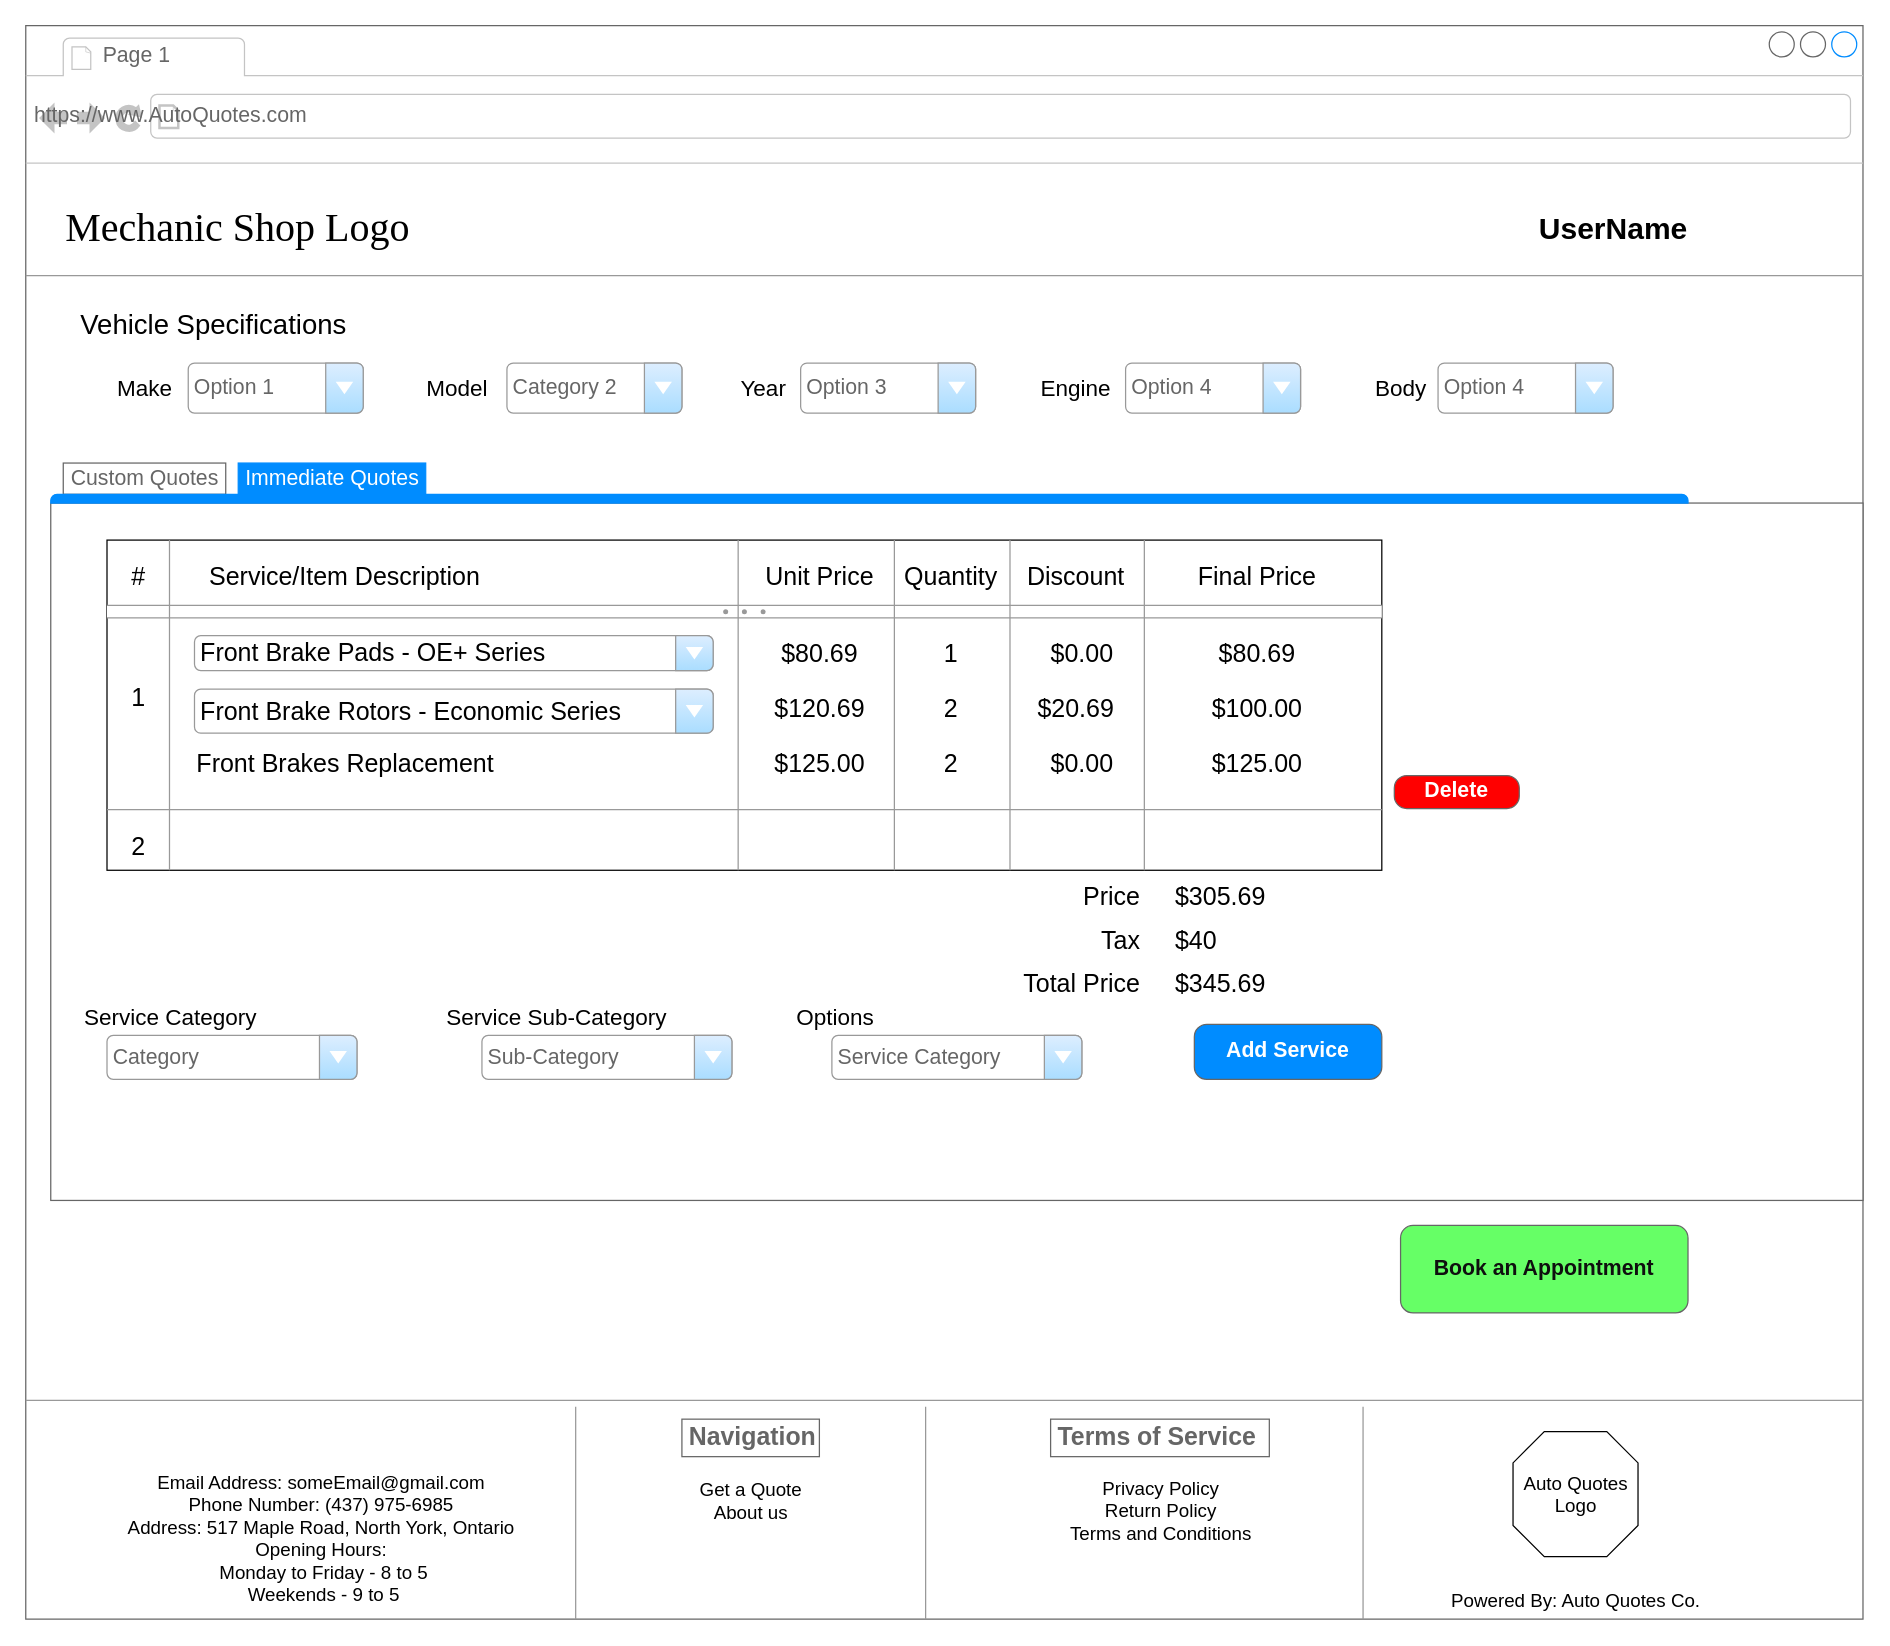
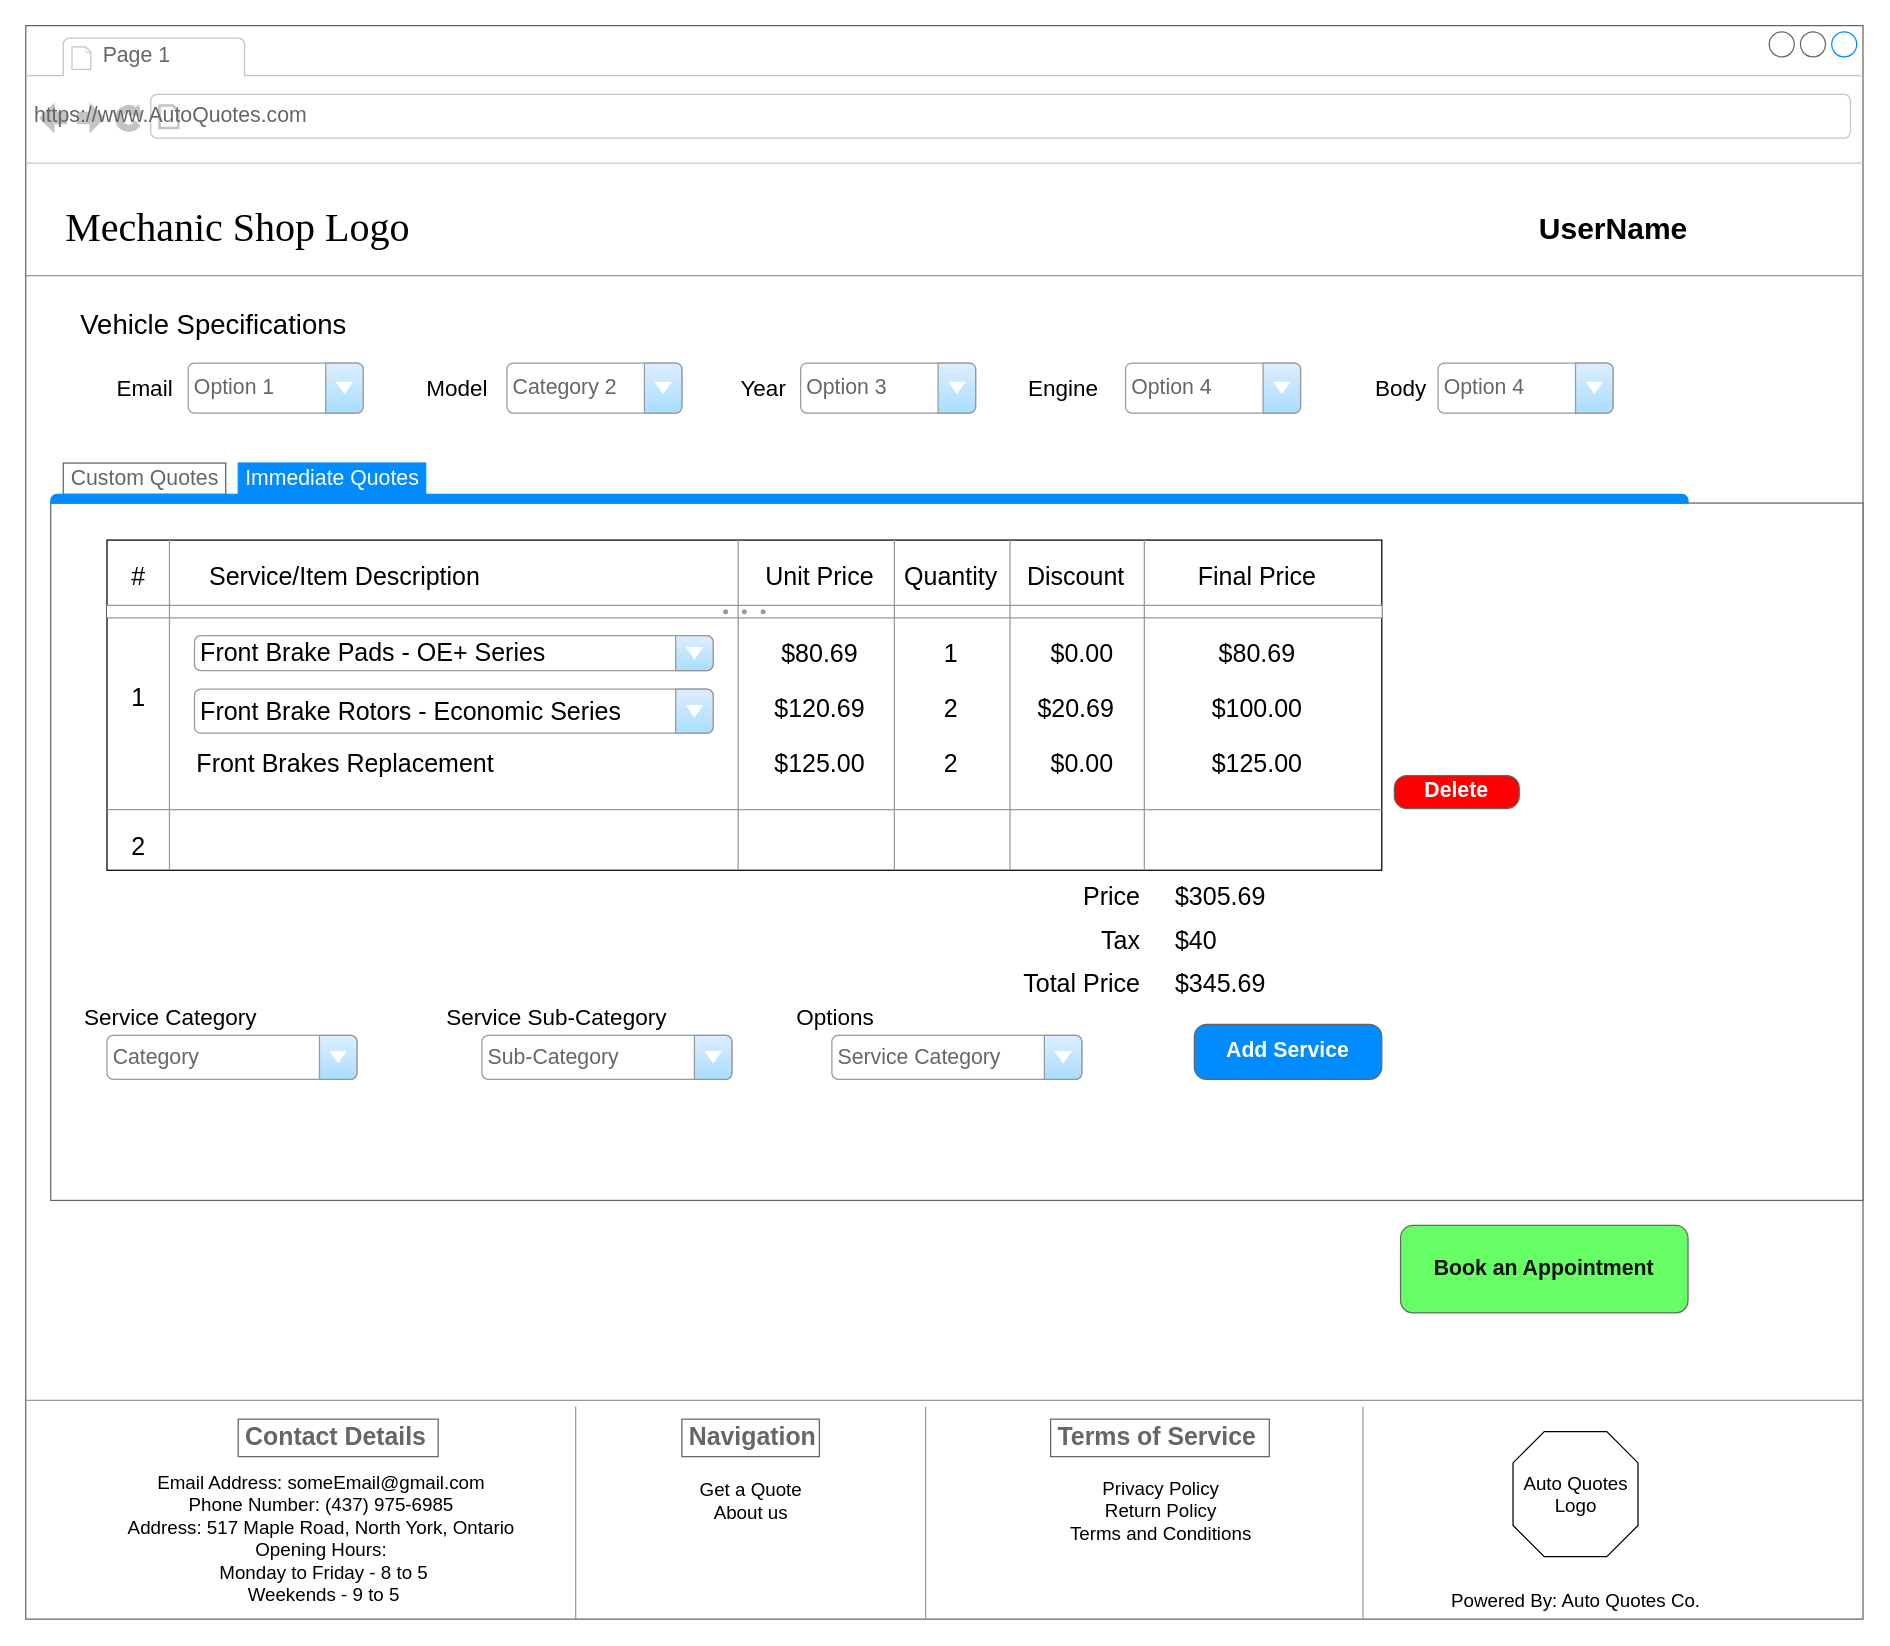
(145, 388) -> (145, 388)
(1076, 388) -> (1063, 388)
none -> (338, 1438)
